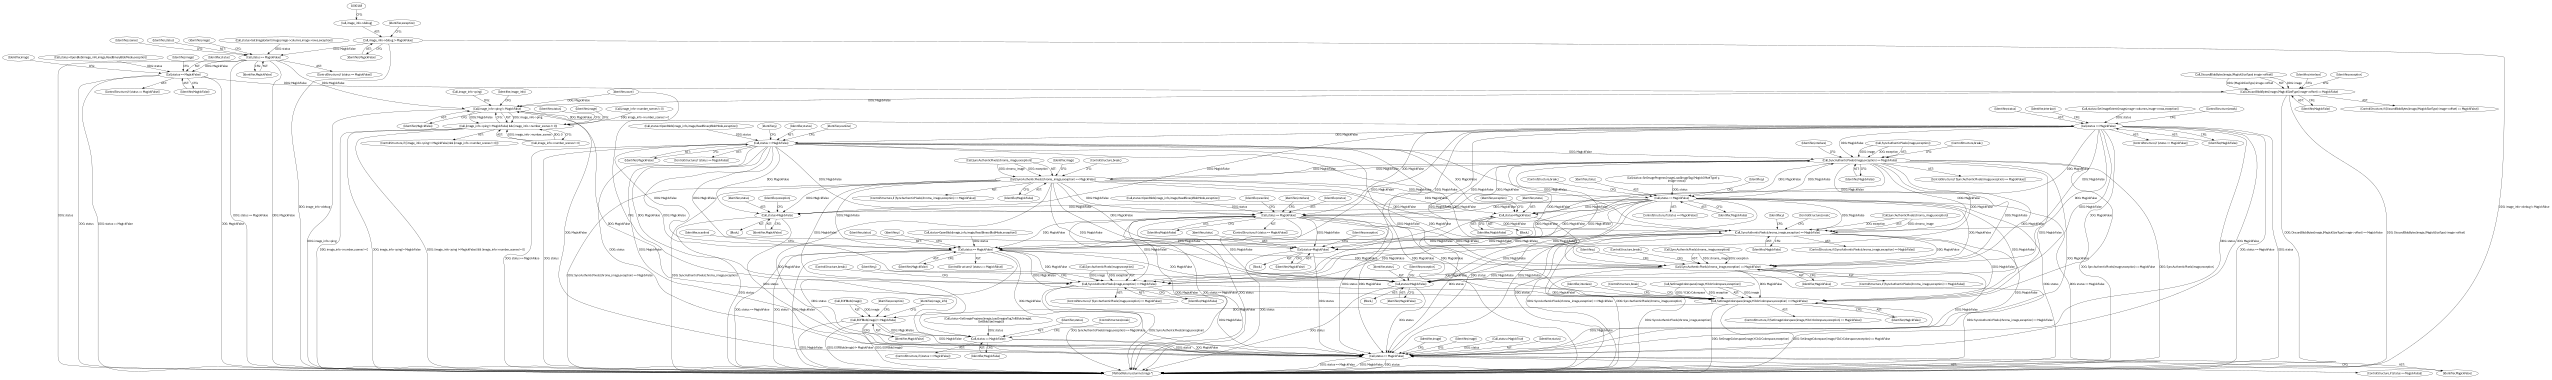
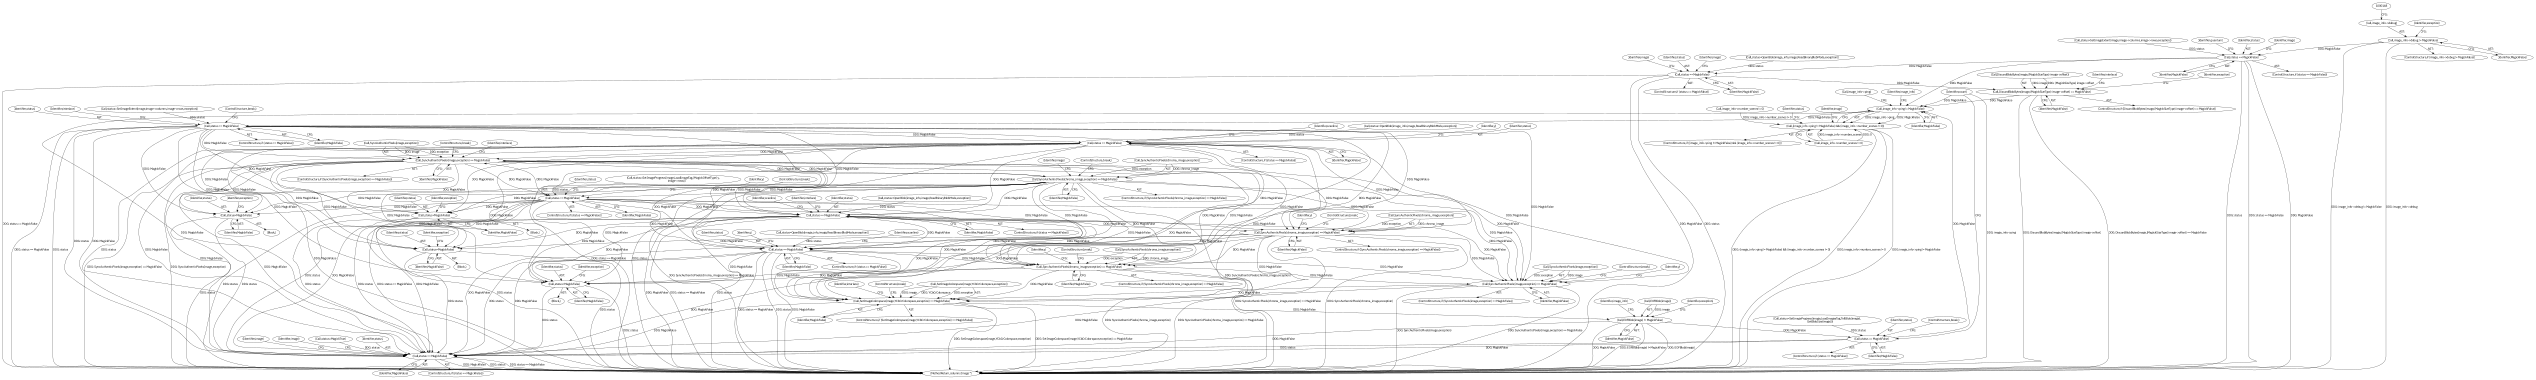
(127, 40) -> (2210, 40)
none -> (2440, 58)
(311, 363) -> (1748, 367)
